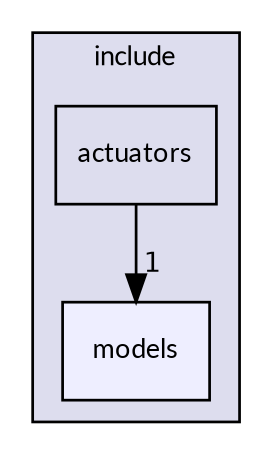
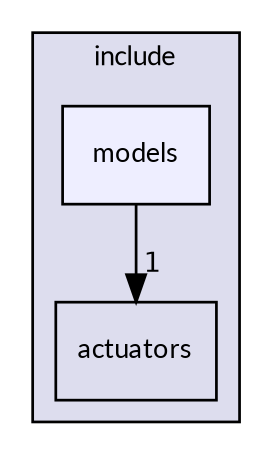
(136, 240) -> (136, 240)
